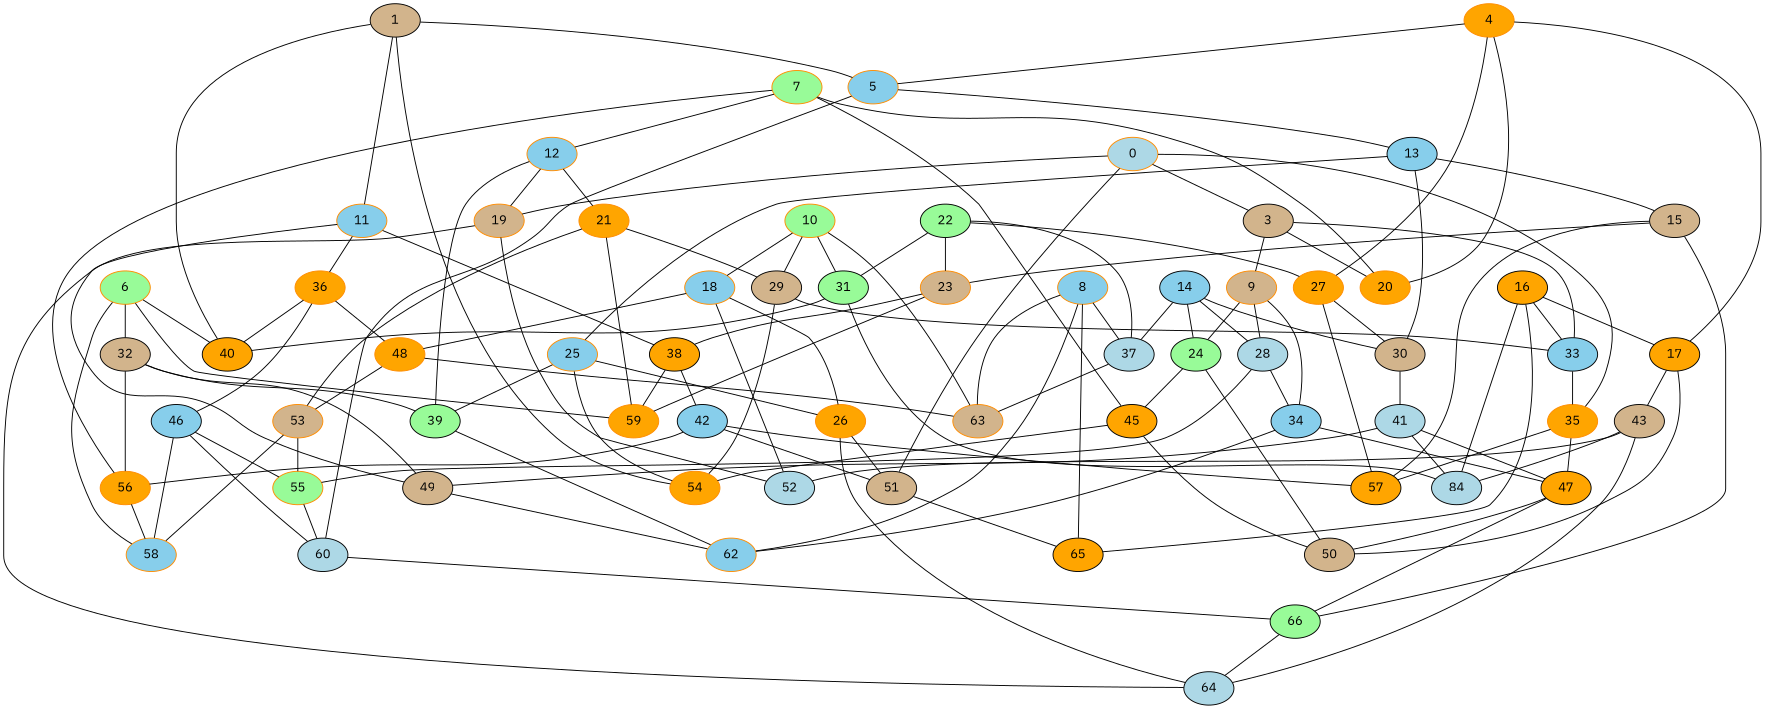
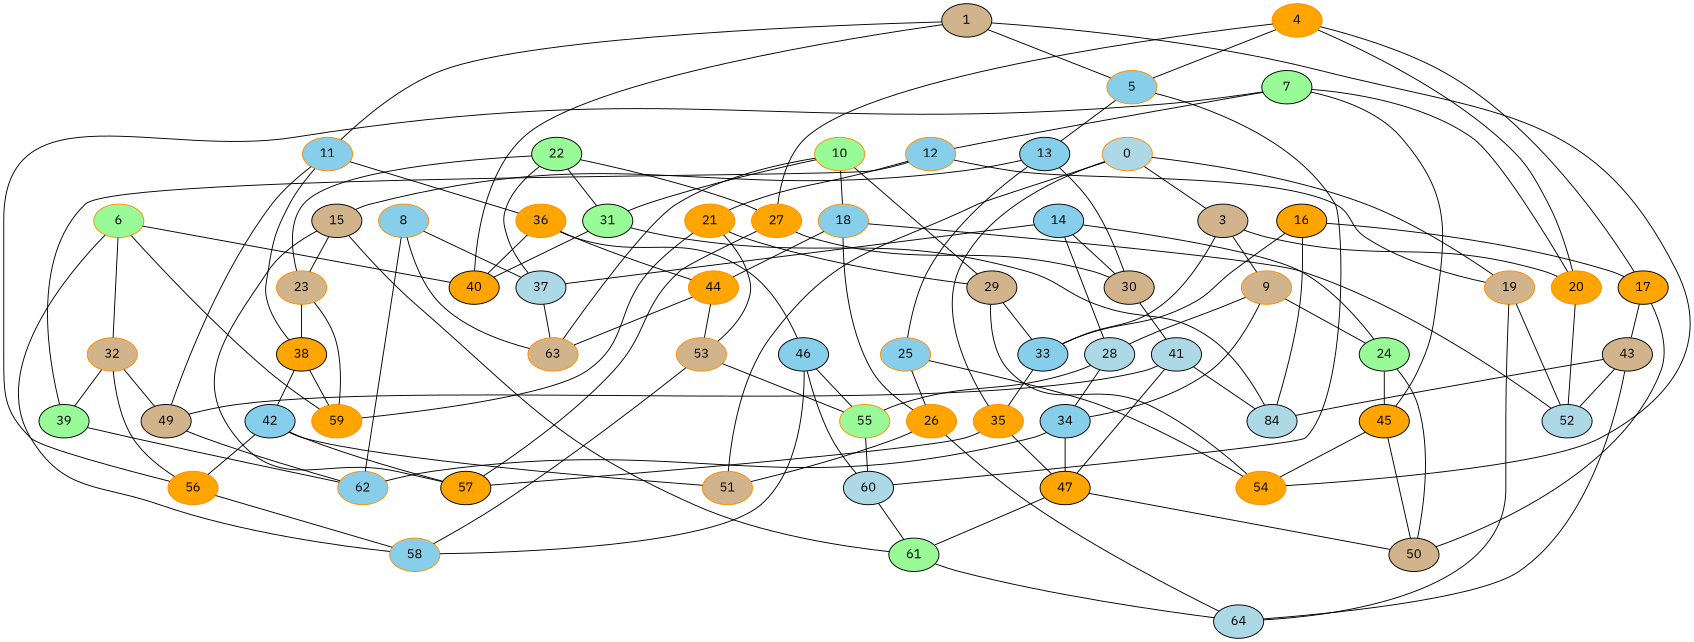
(797, 87) -> (1287, 87)
(125, 354) -> (112, 354)
(400, 354) -> (714, 288)
none -> (1572, 354)
(504, 388) -> none
(892, 488) -> (727, 488)
(1078, 555) -> none
(1295, 622) -> (914, 555)
